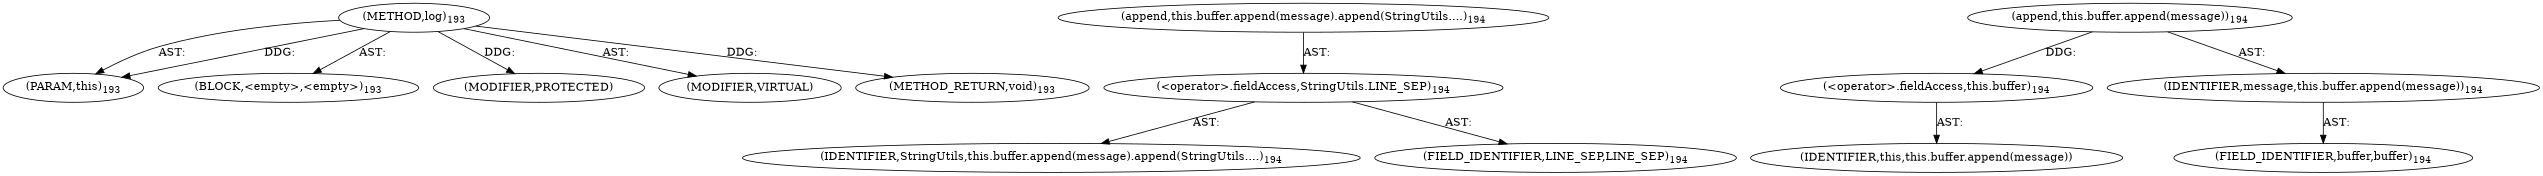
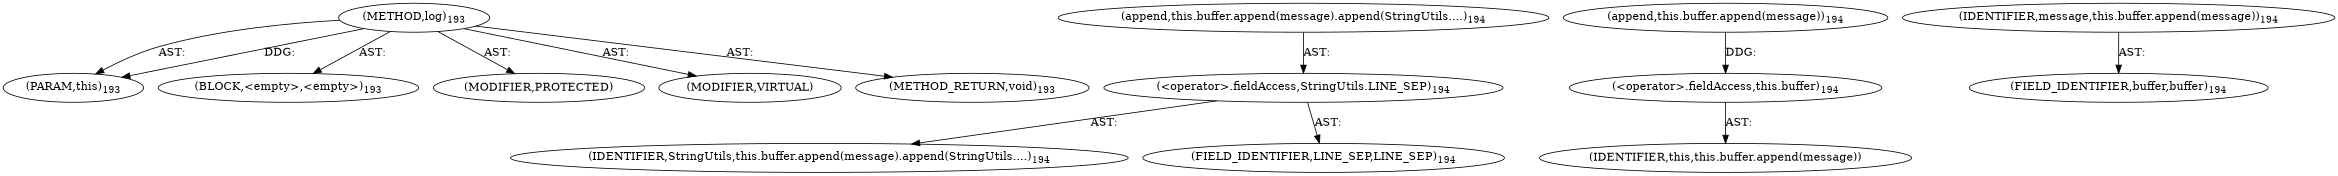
(2223, 51) -> none
(502, 53) -> (500, 53)
(744, 53) -> (742, 53)
